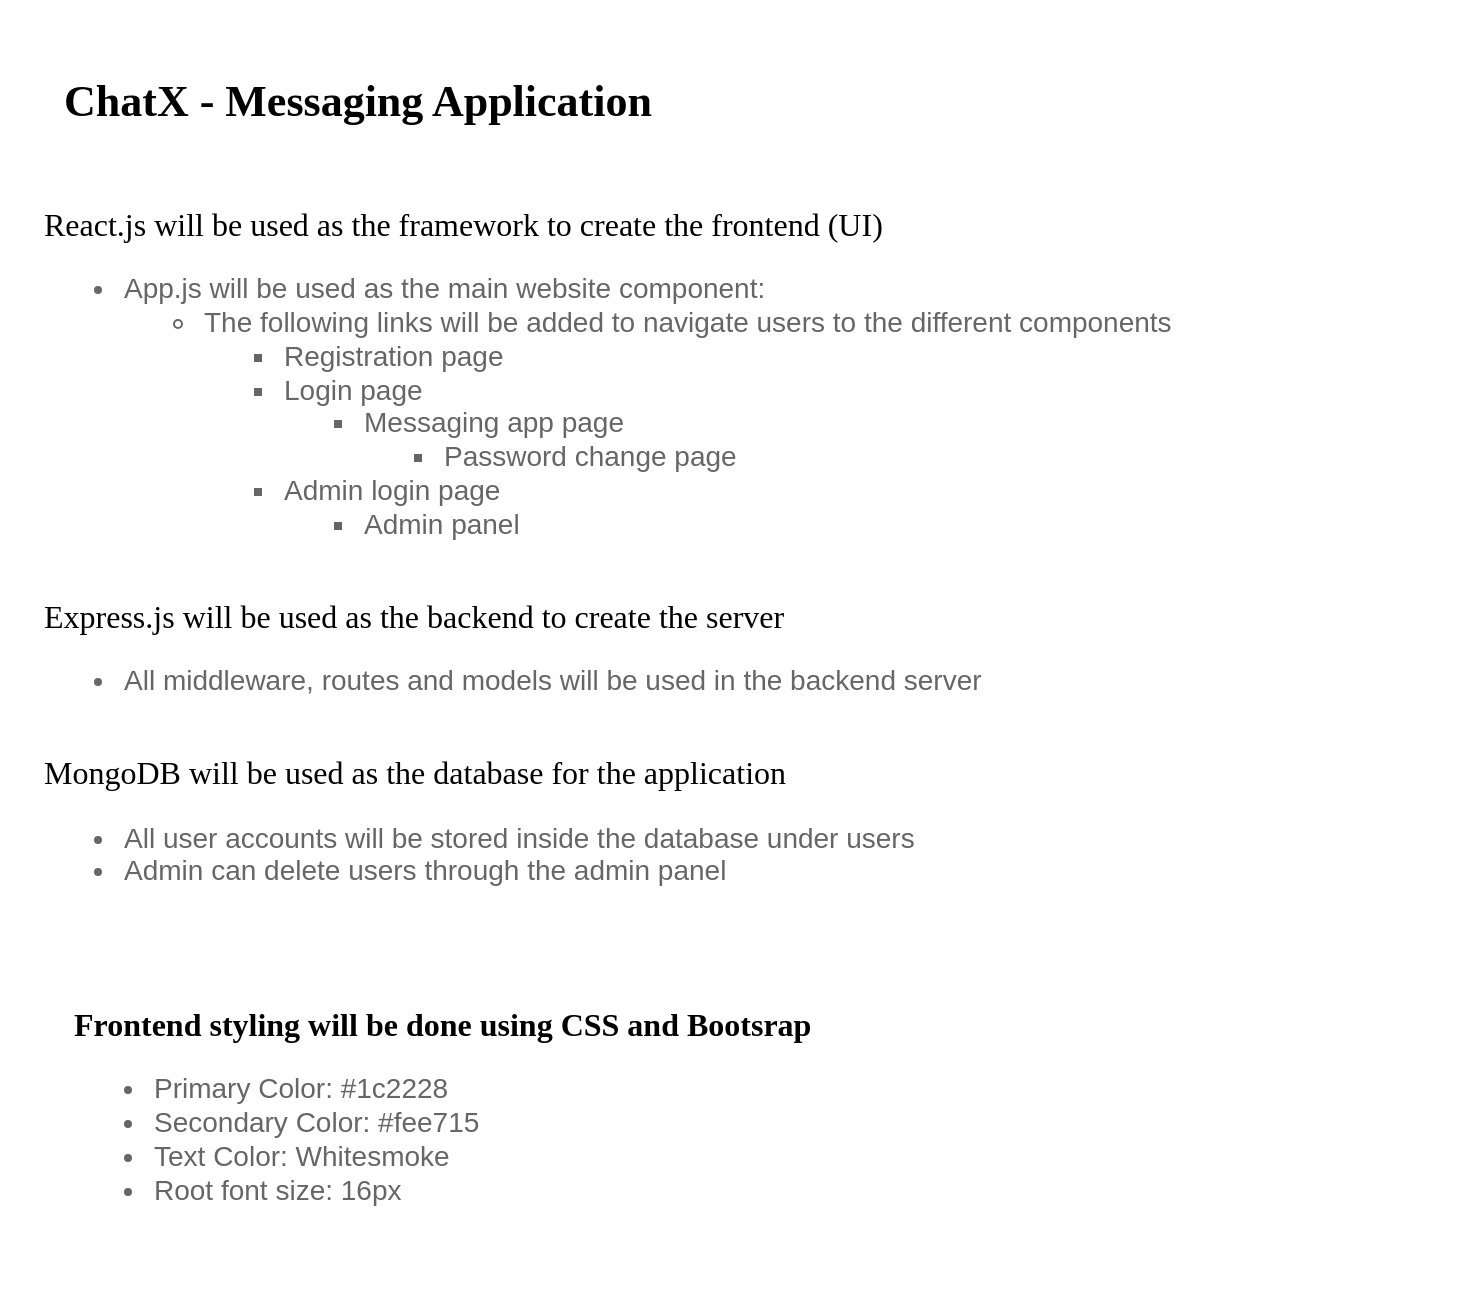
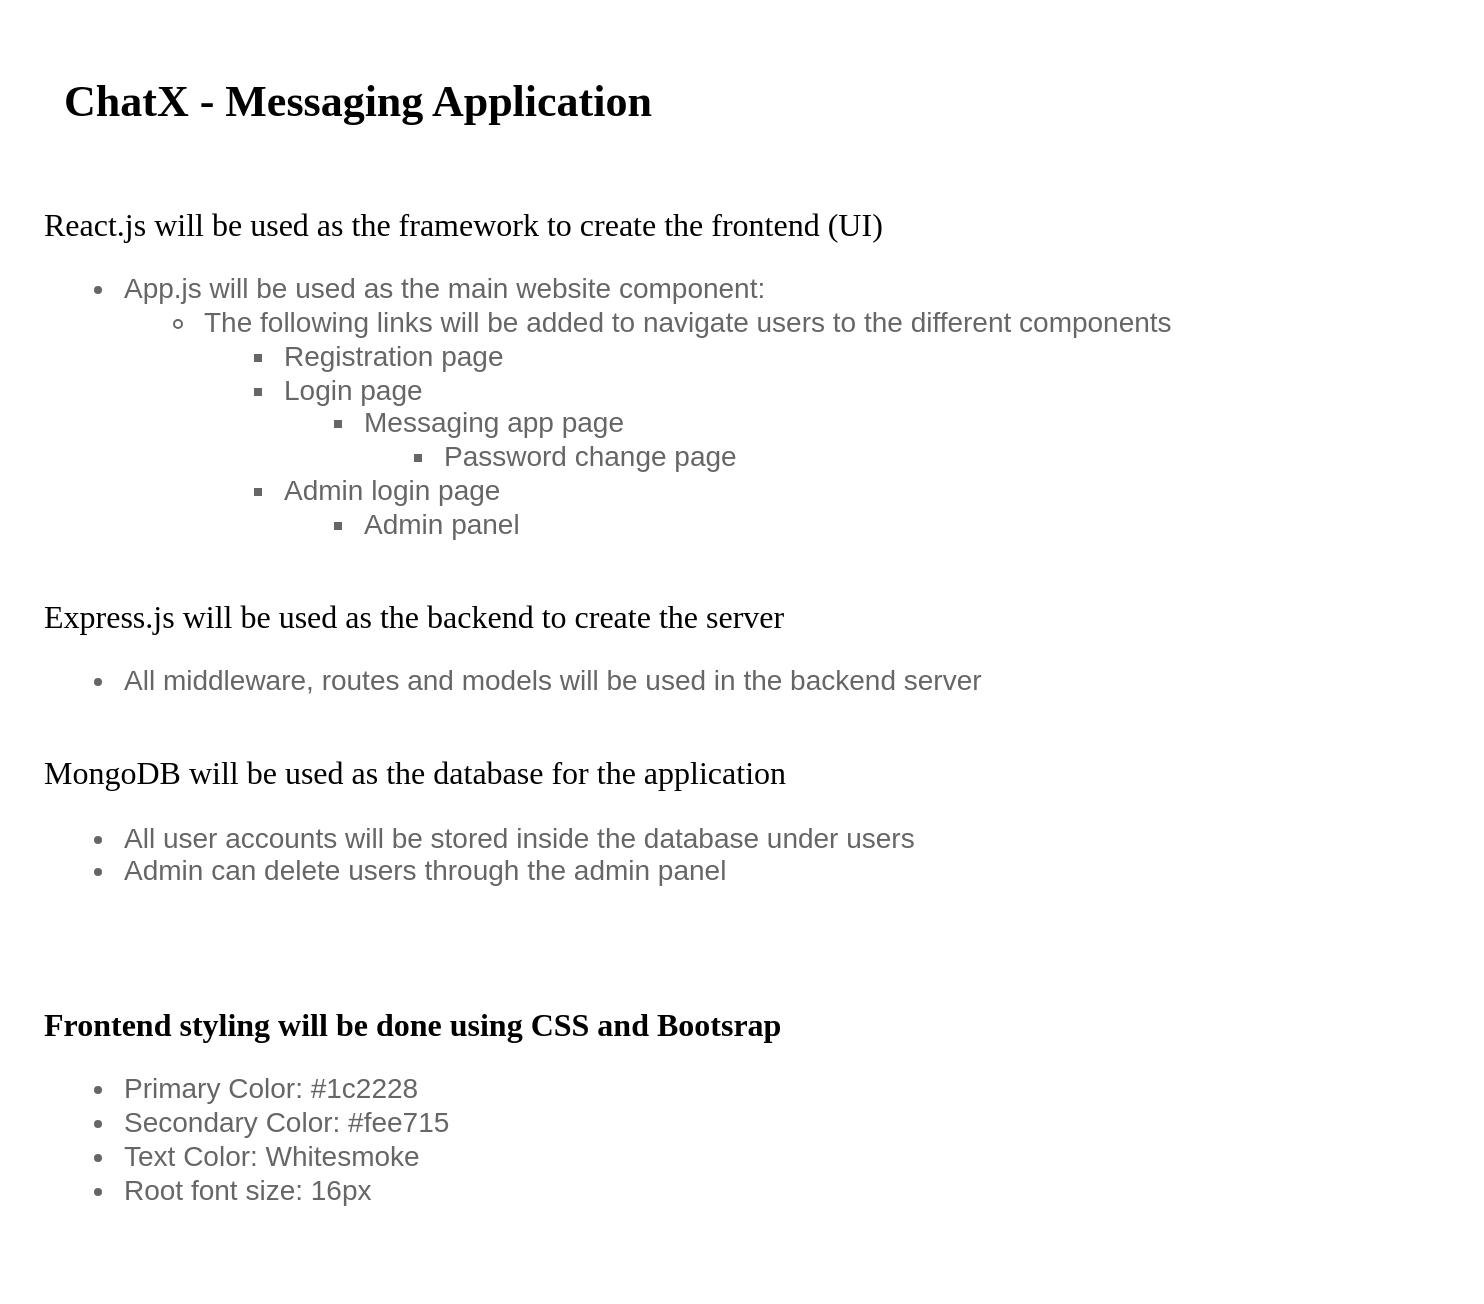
(581, 1131) -> (551, 1131)
